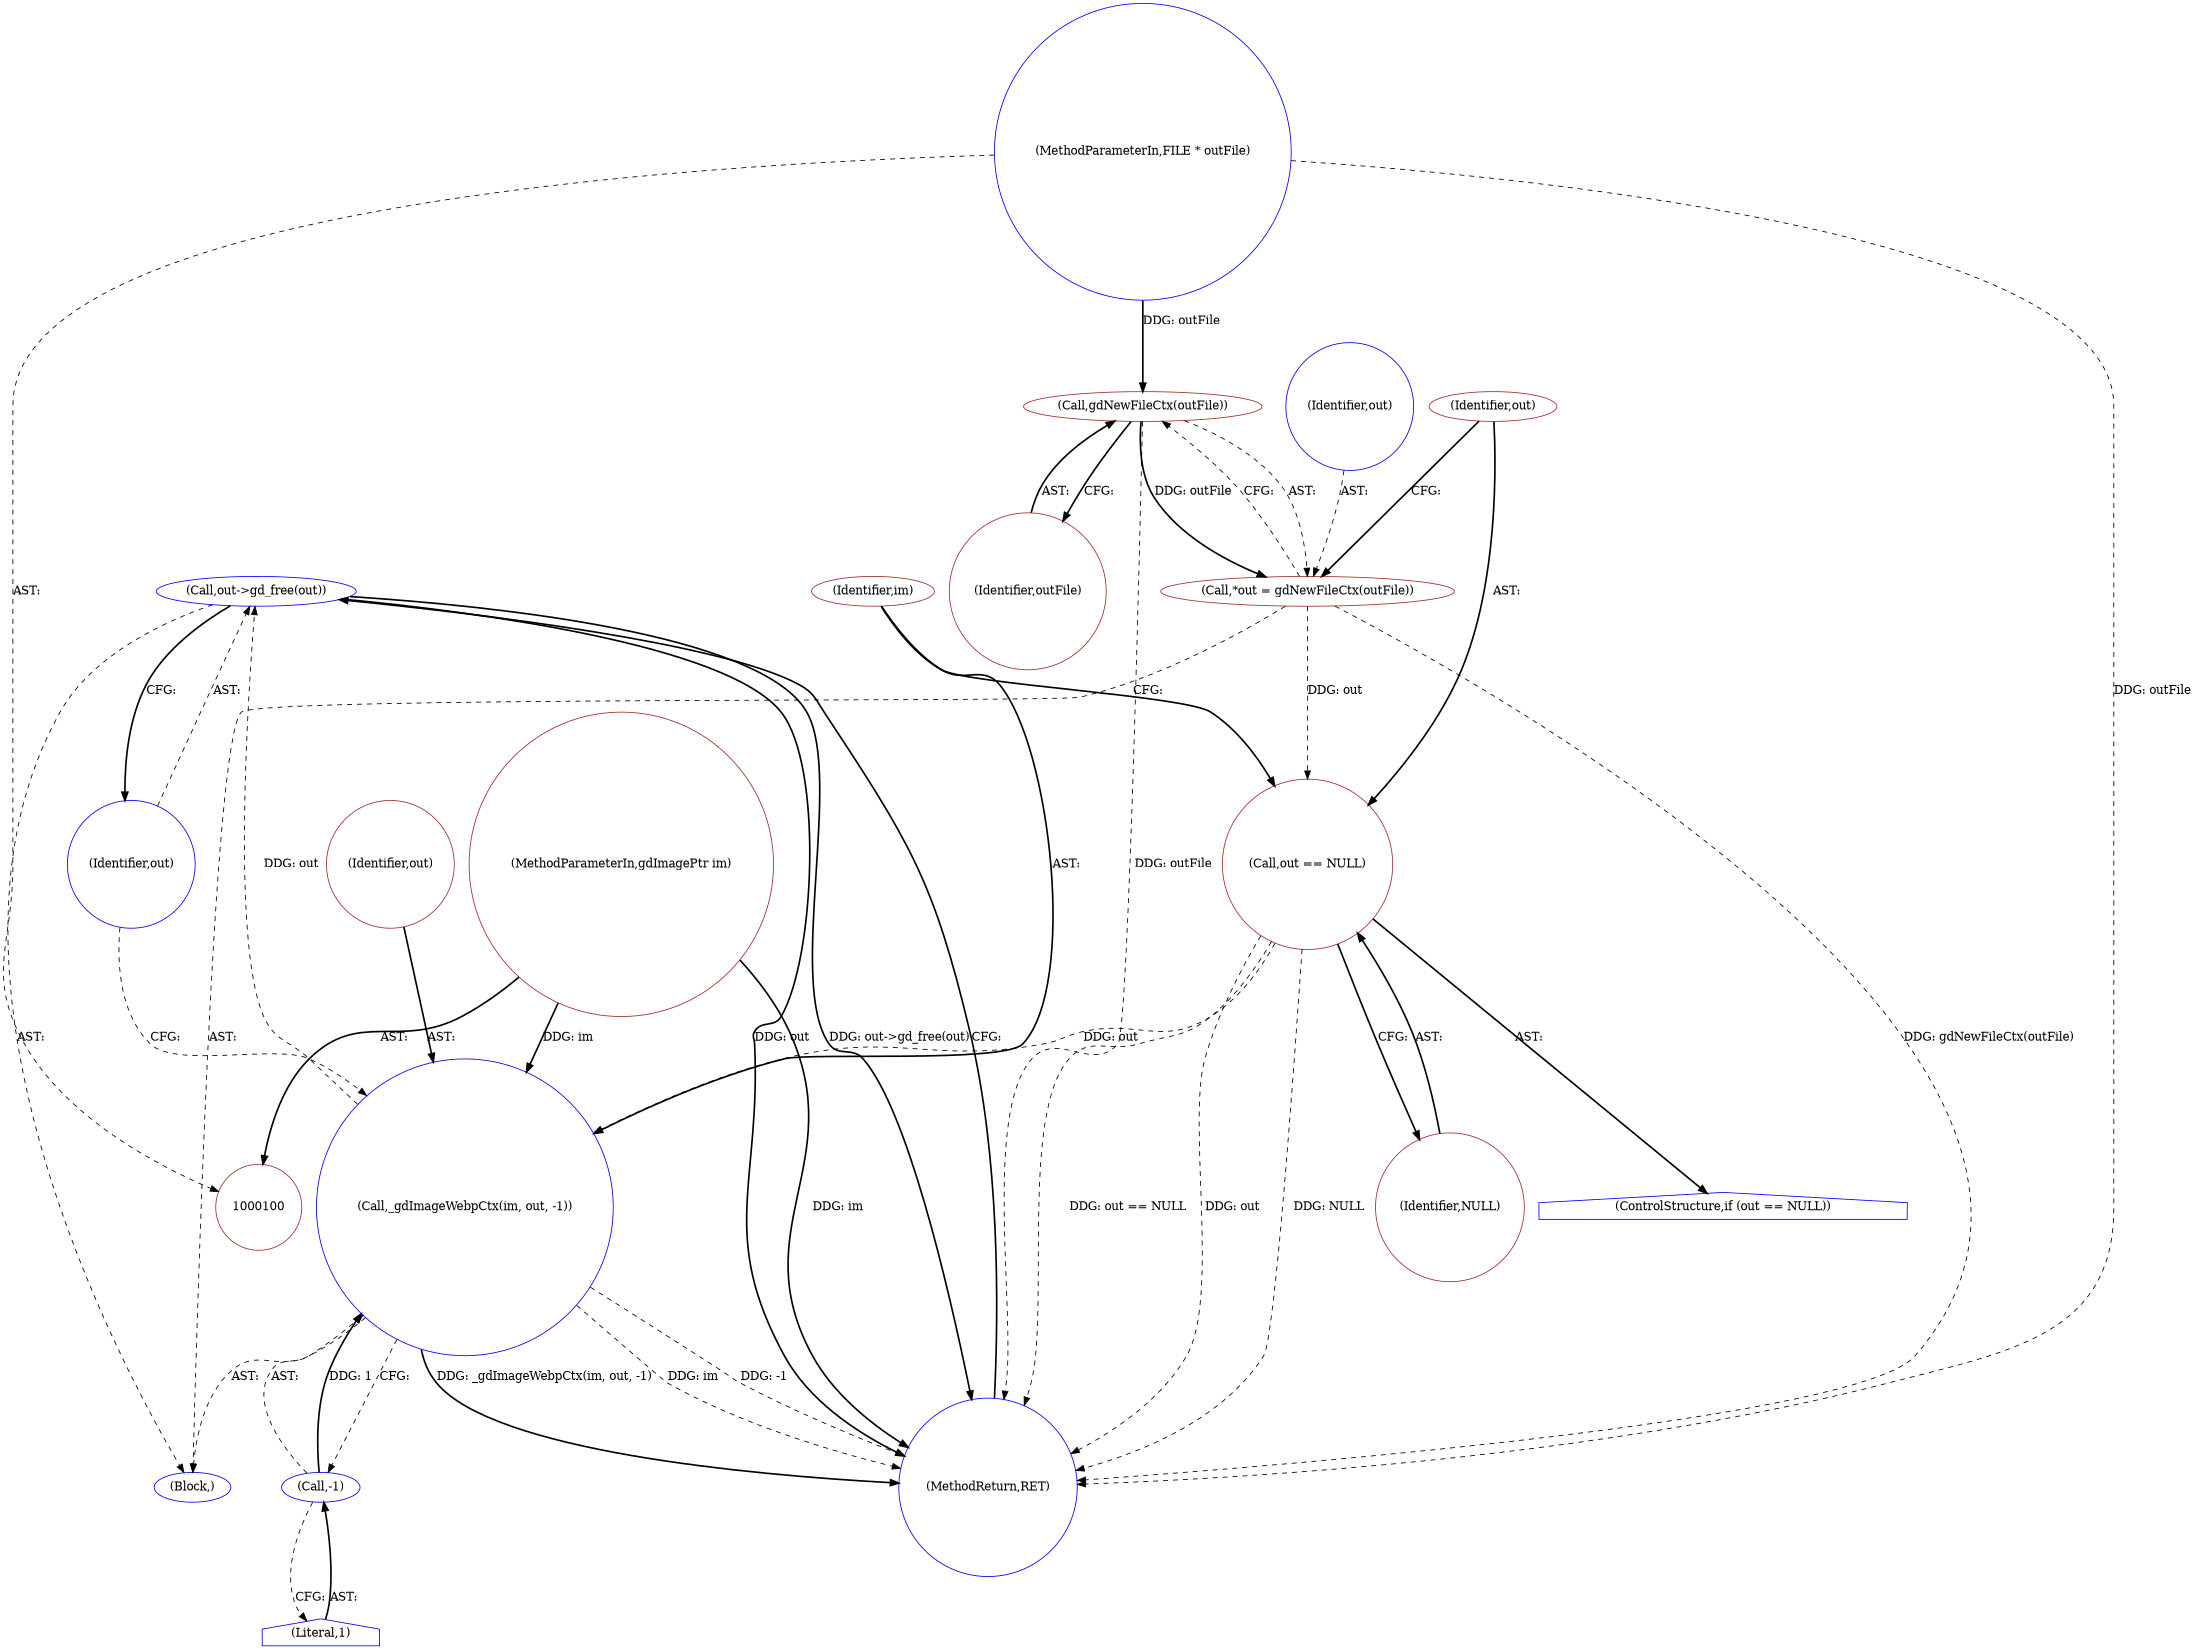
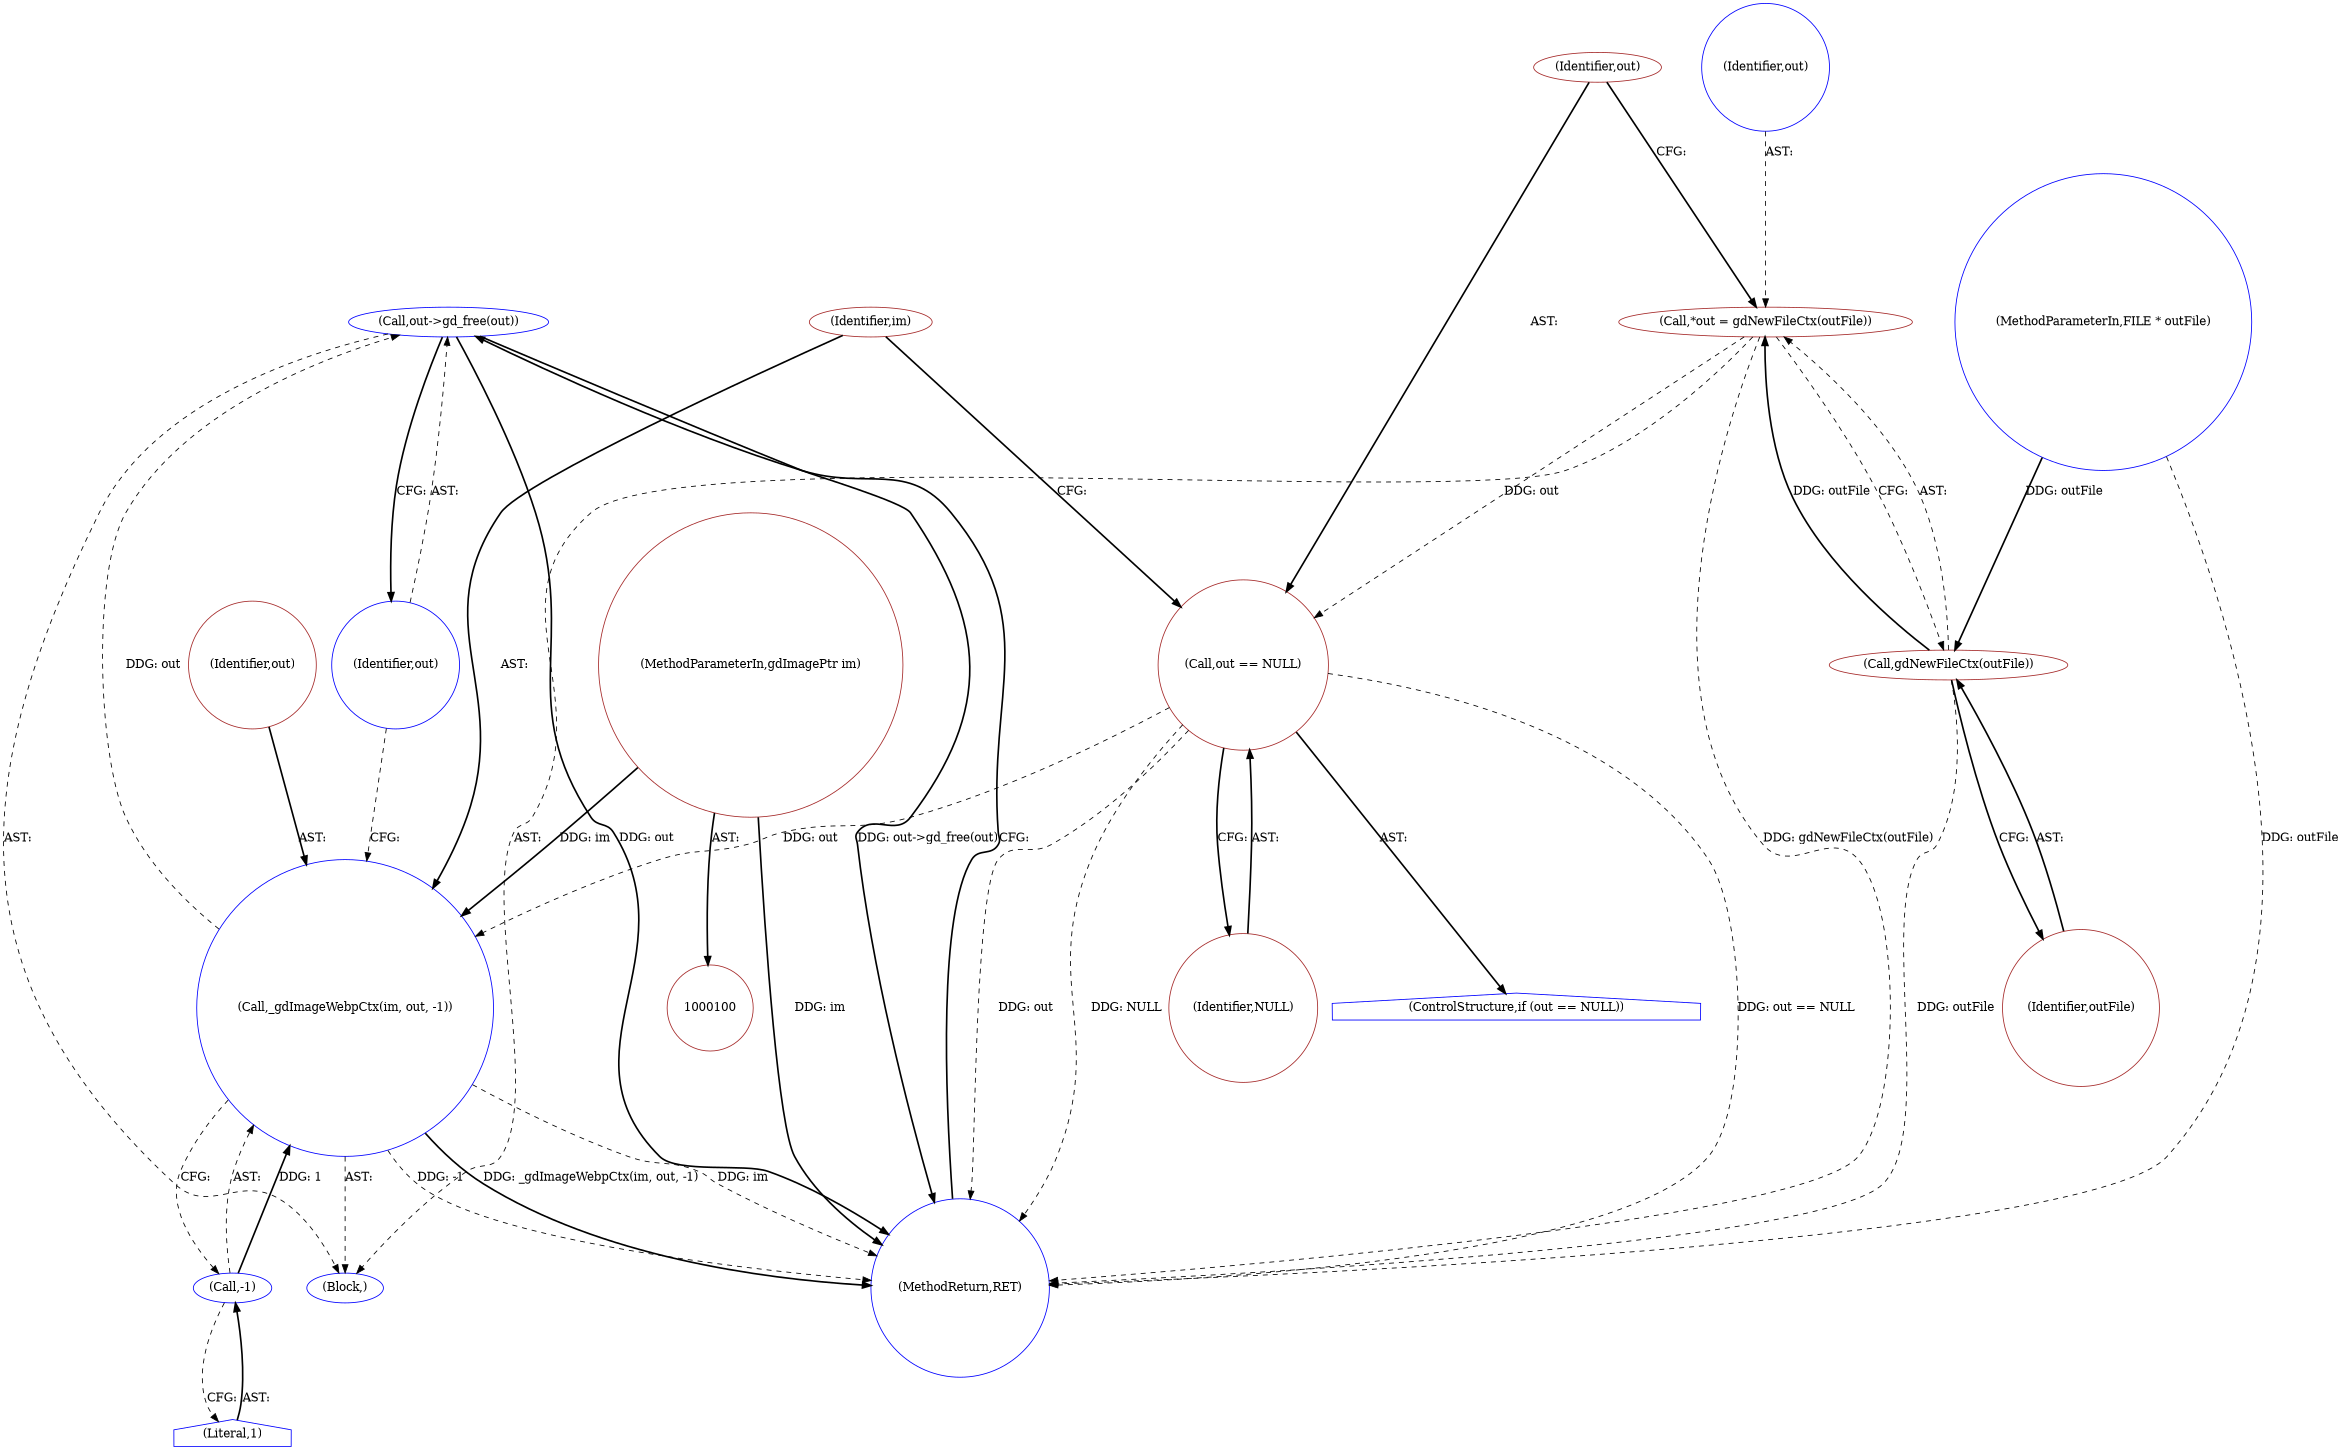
(53, 331) -> none
